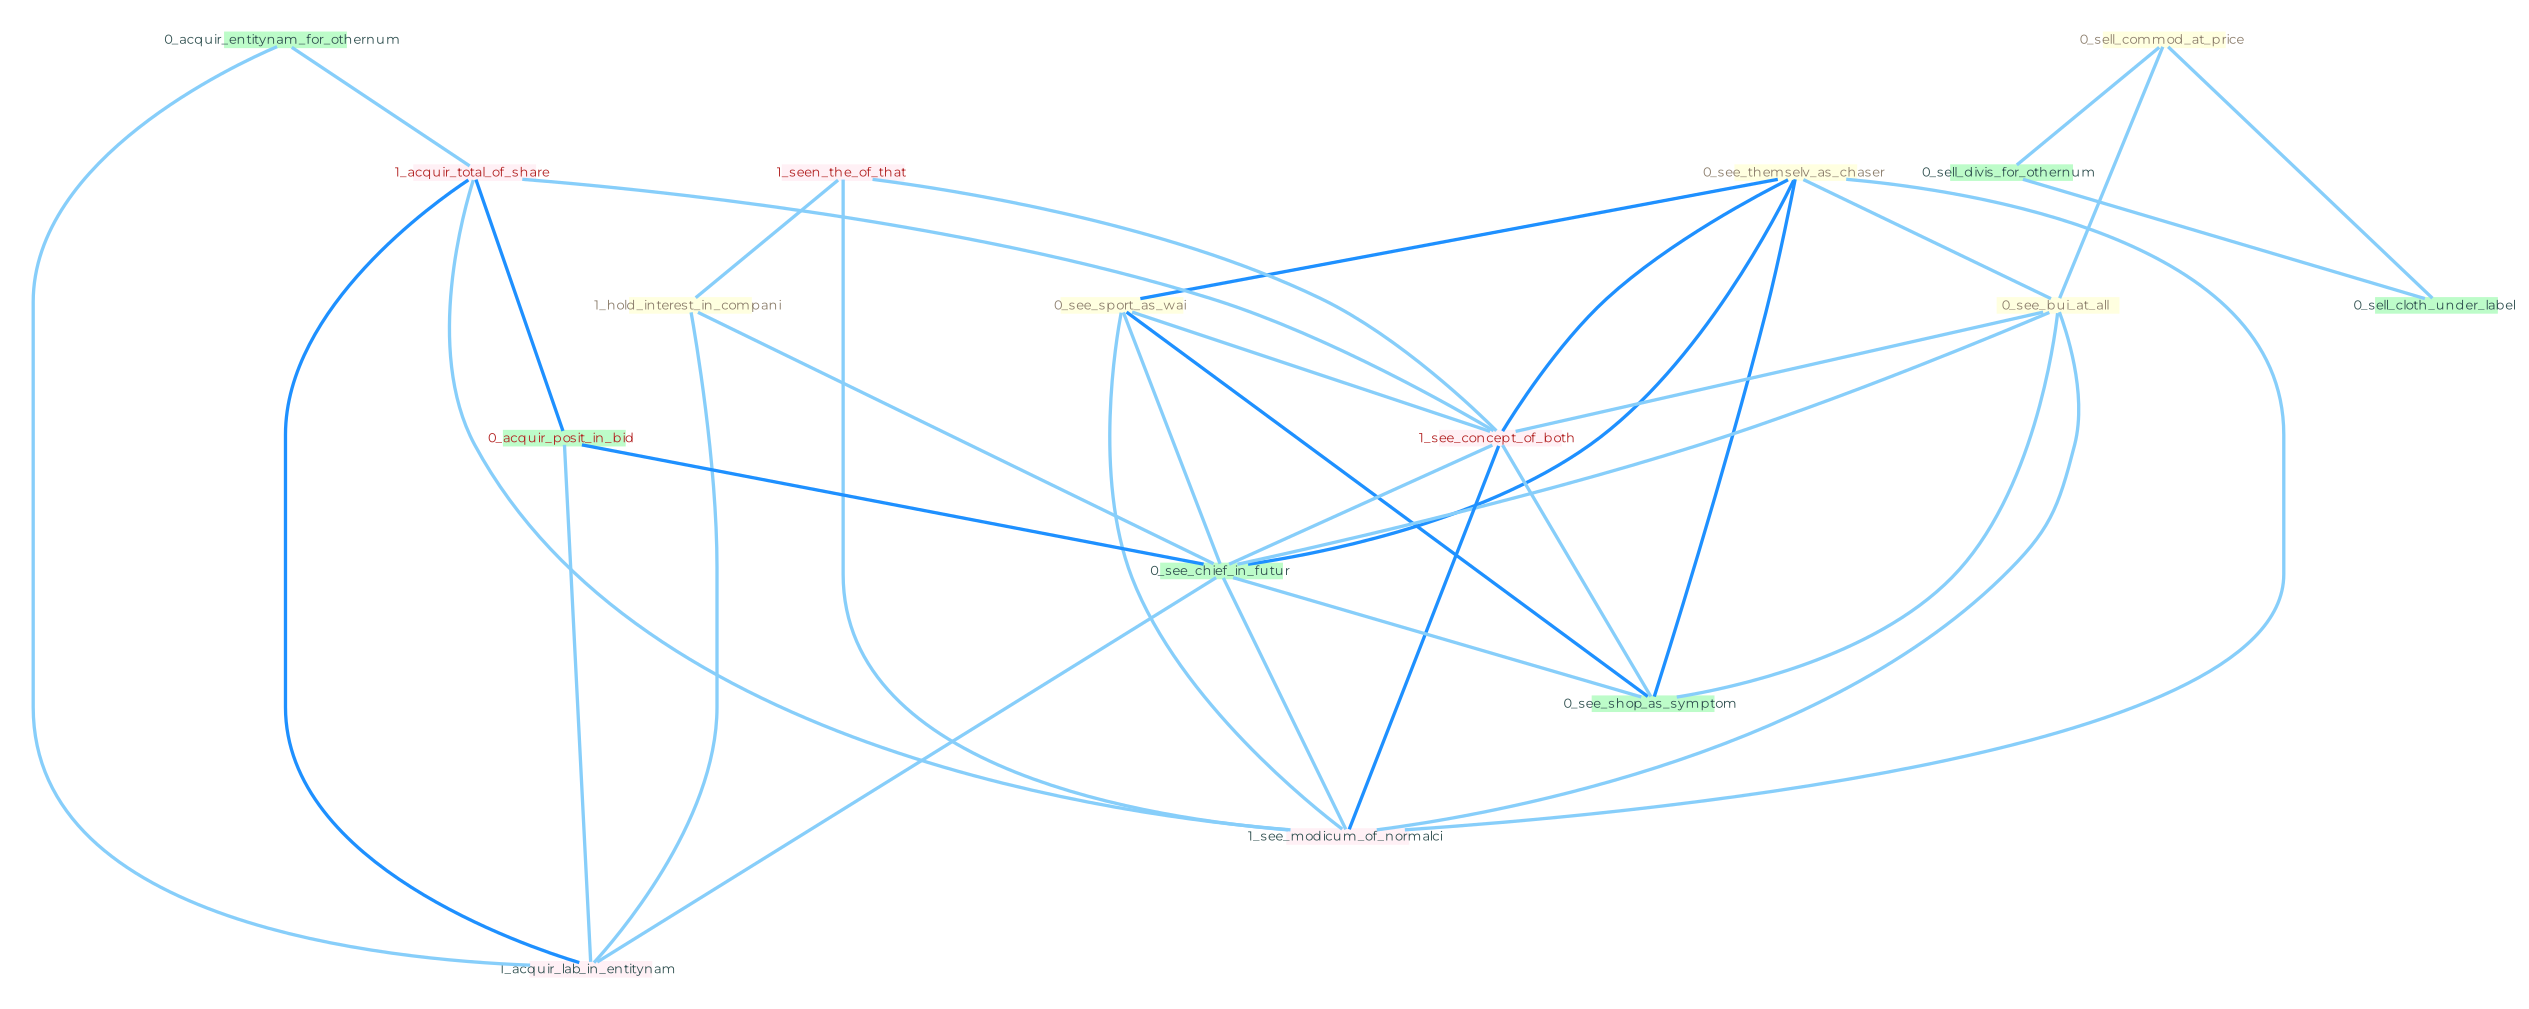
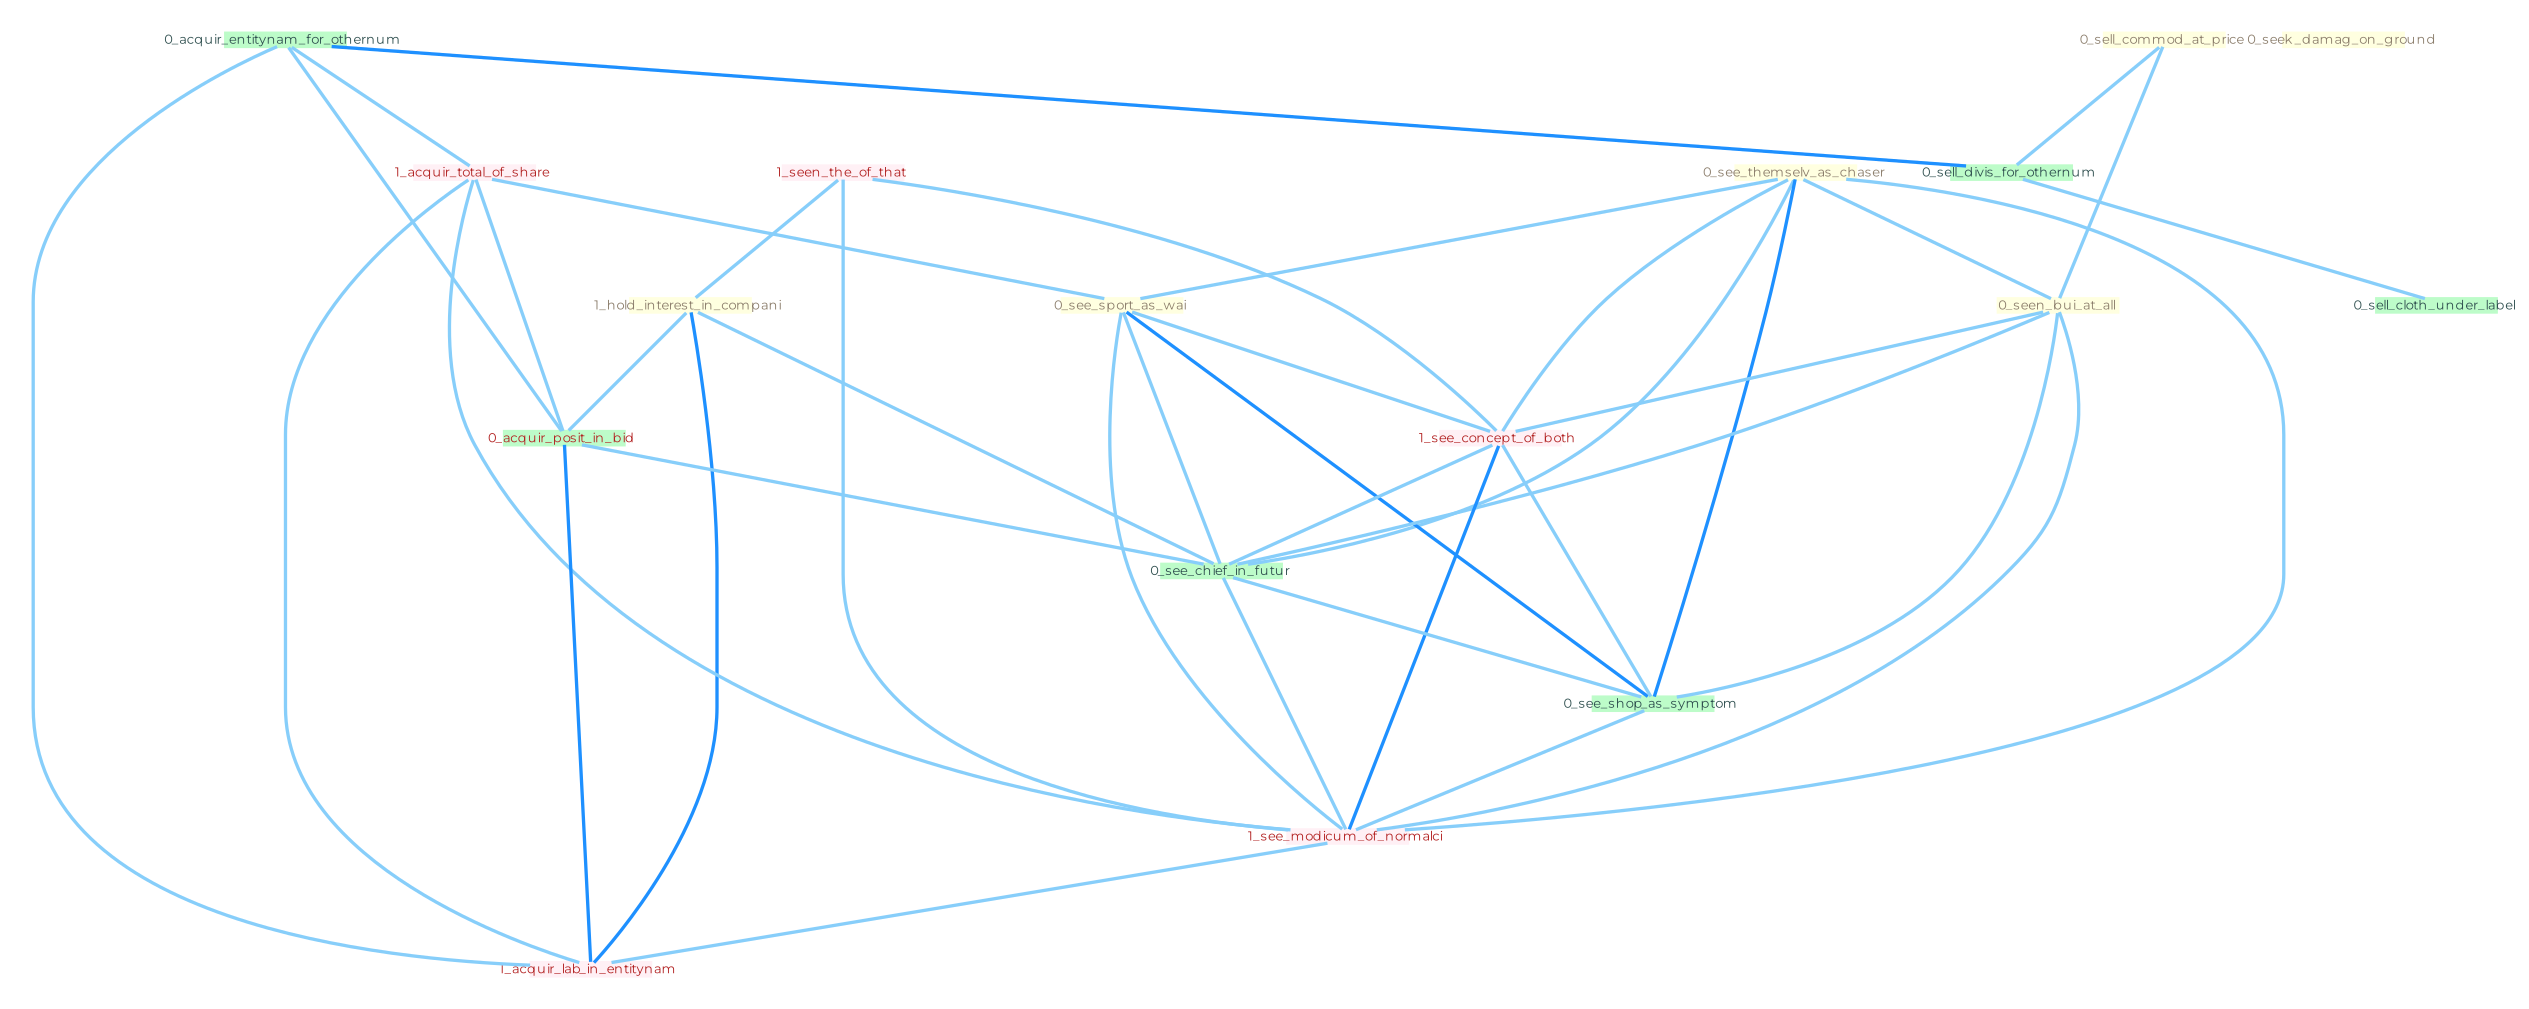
none -> (2344, 40)
none -> (1149, 106)
(2300, 172) -> none
none -> (425, 239)
(1459, 239) -> (1459, 239)
(1023, 250) -> (798, 239)
(1625, 283) -> (1625, 283)
(519, 305) -> (519, 305)
(2058, 305) -> (2058, 305)
none -> (627, 372)
(1578, 452) -> (1578, 452)
(893, 505) -> (893, 505)
(285, 615) -> (285, 615)
(717, 636) -> (717, 636)
(578, 703) -> (578, 703)
none -> (1500, 770)
(891, 779) -> (969, 903)
(1348, 836) -> (1348, 836)
(591, 969) -> (591, 969)
